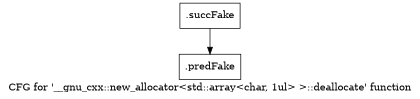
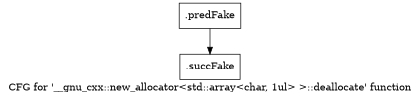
(210, 38) -> (210, 38)
